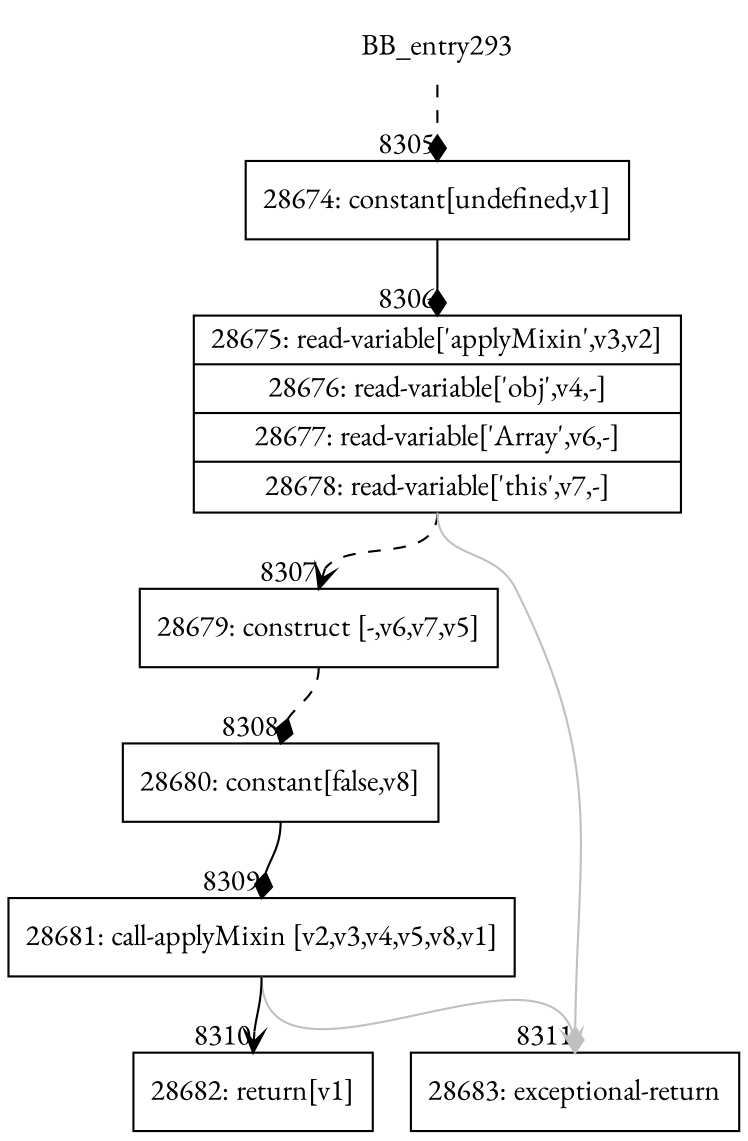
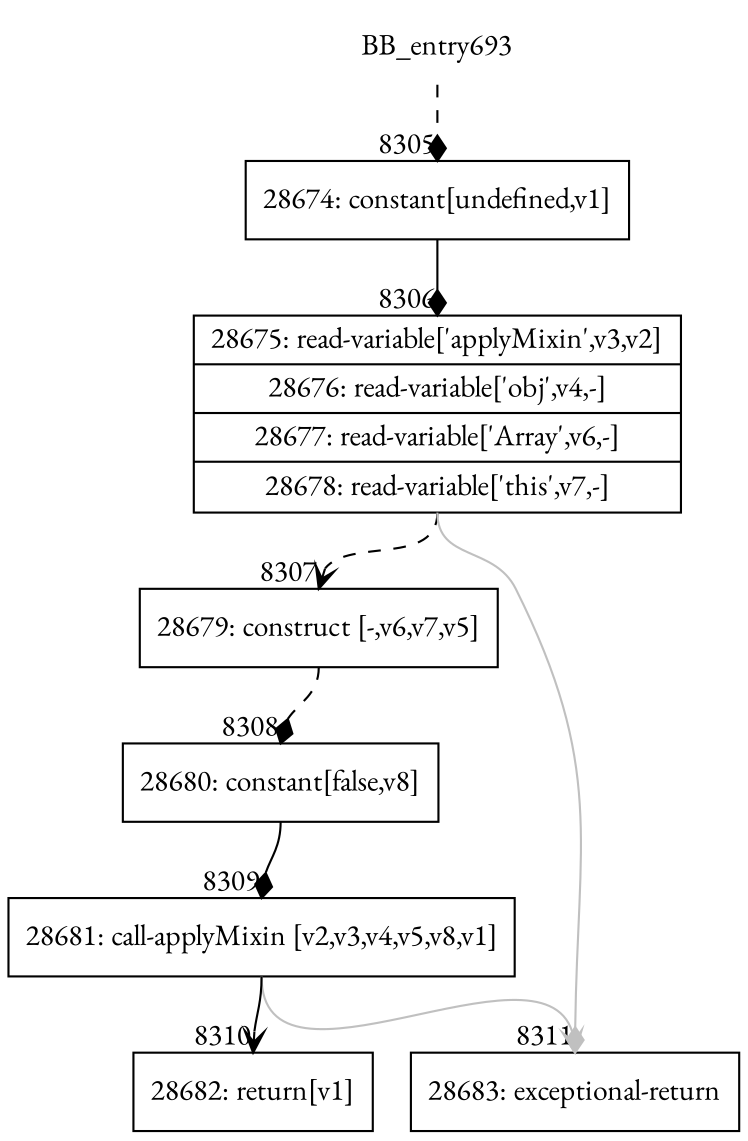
(437, 47) -> (437, 47)
